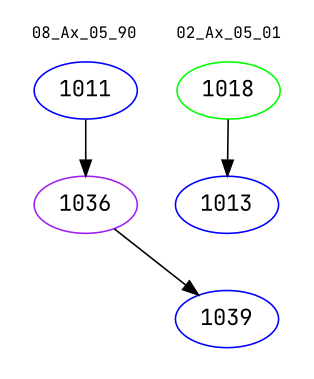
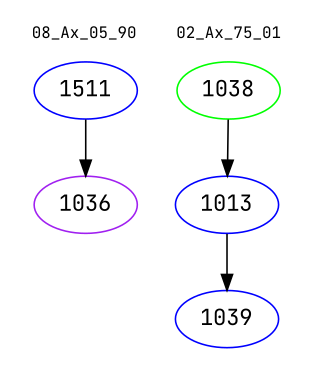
(229, 34) -> (229, 34)
(86, 90) -> (86, 90)
(229, 90) -> (229, 90)
(150, 257) -> (227, 254)
